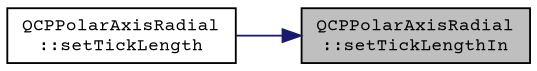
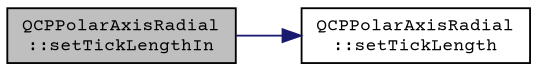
(259, 36) -> (259, 36)
